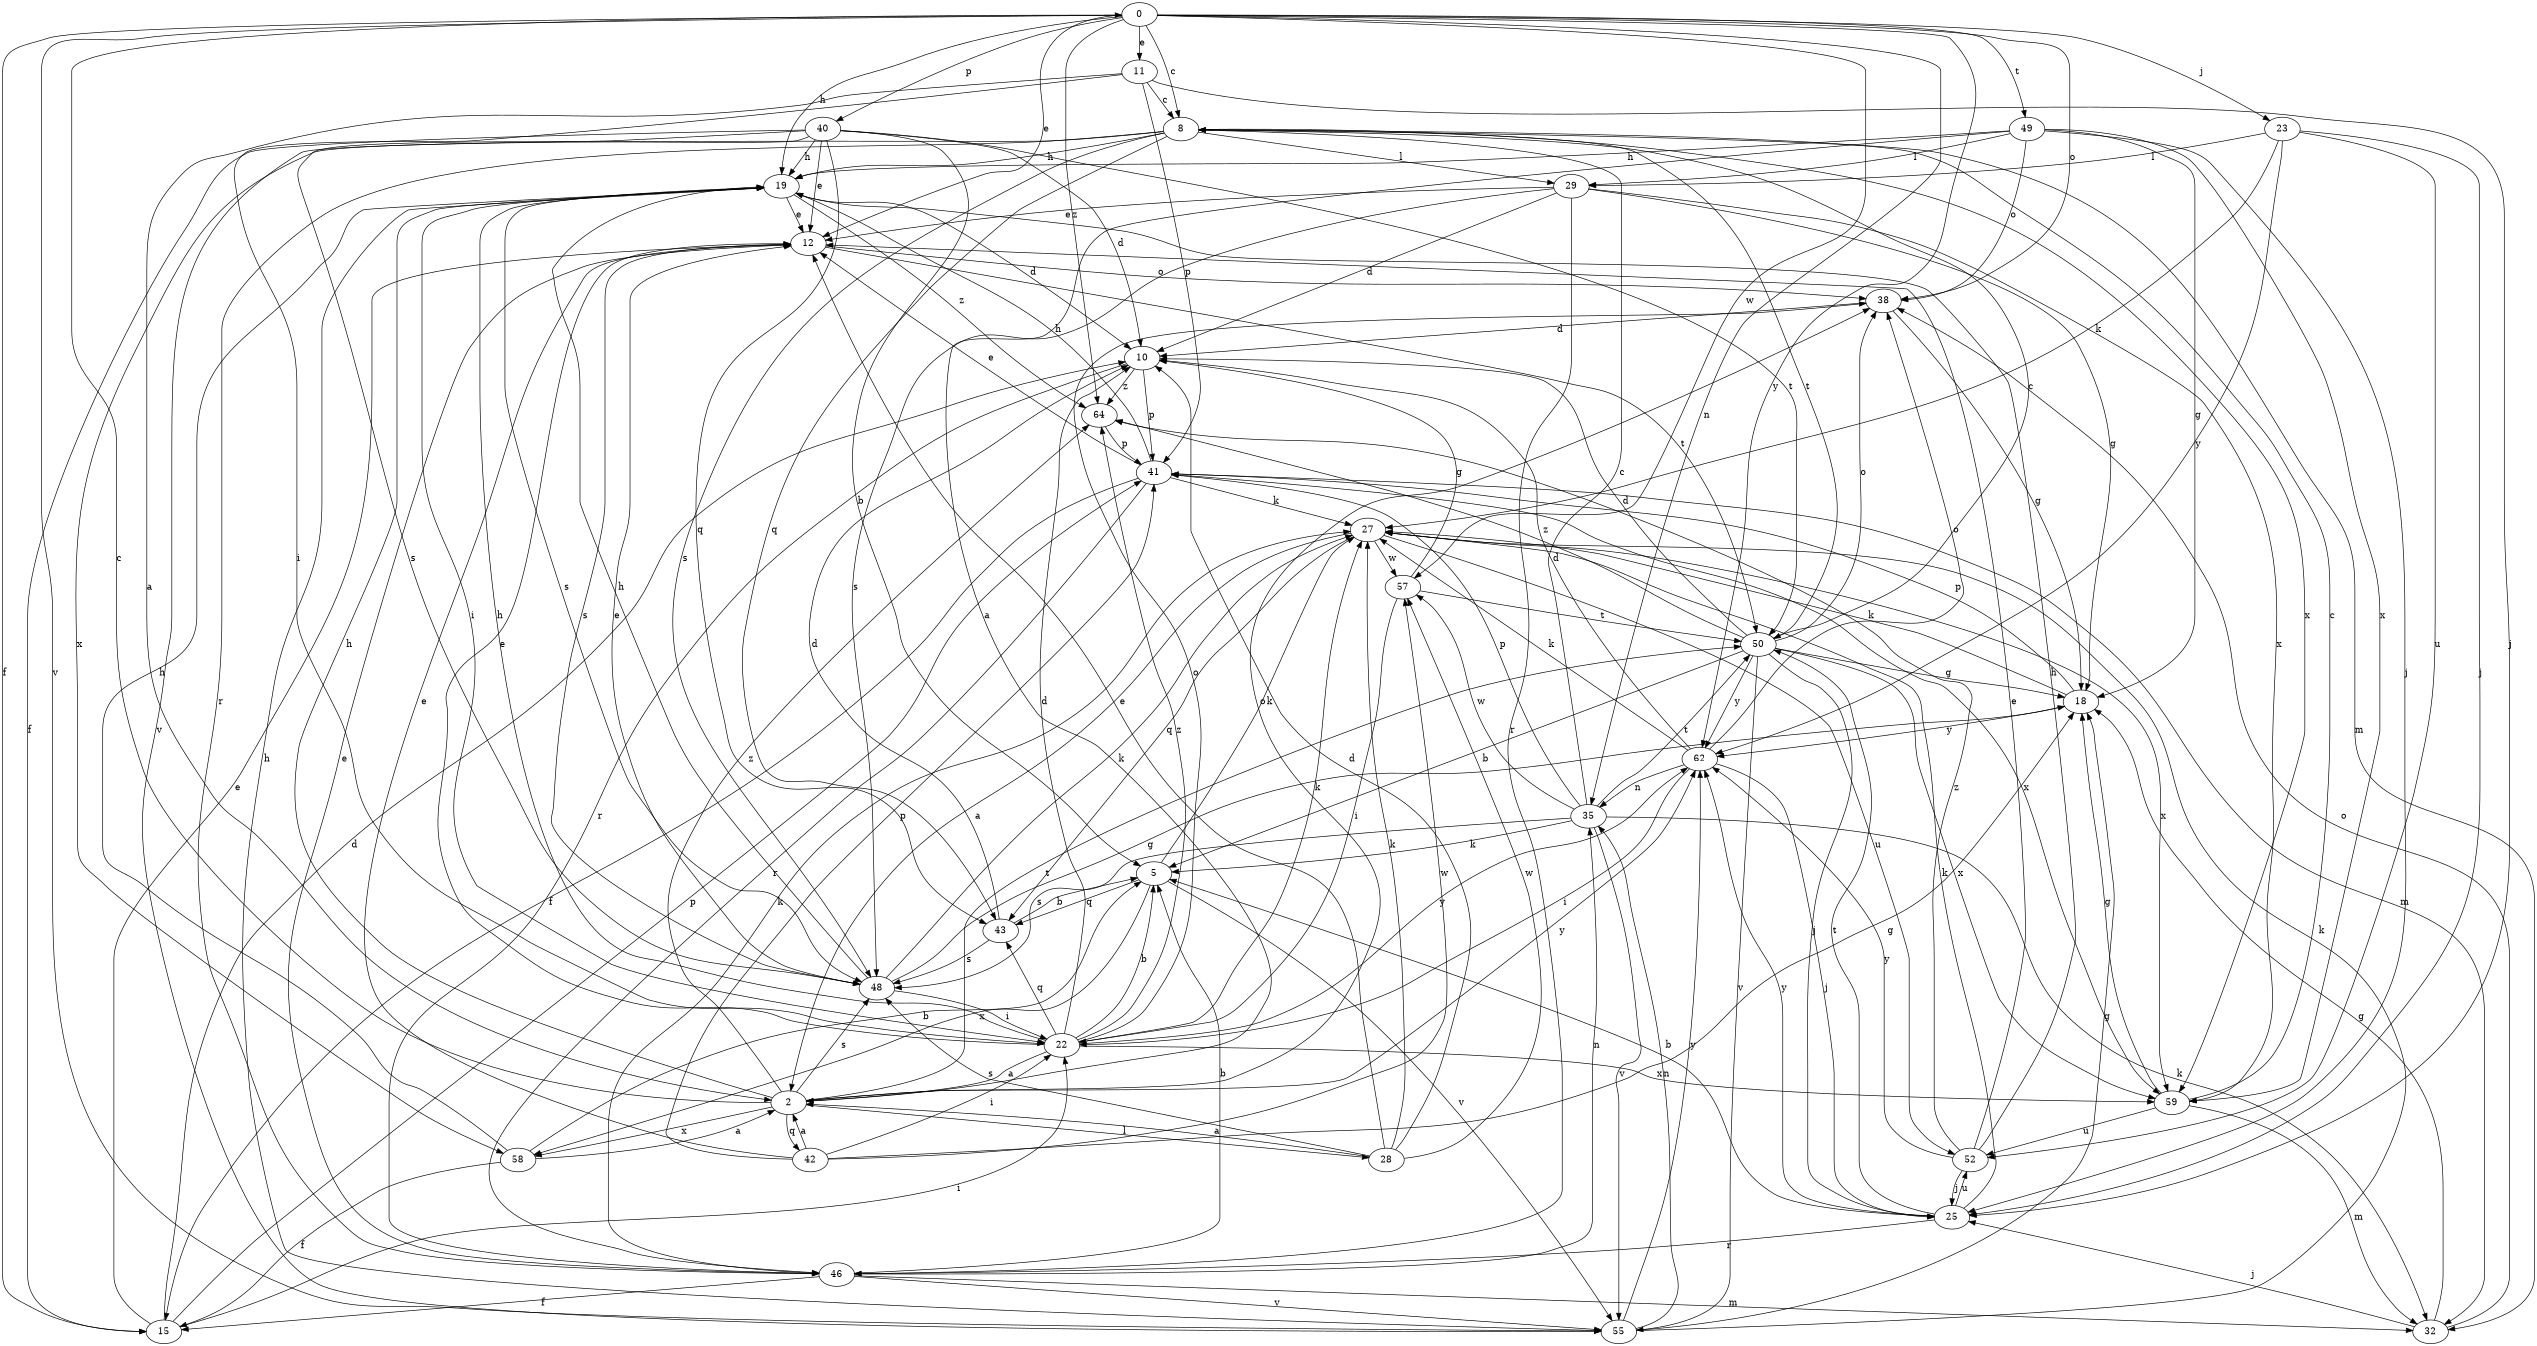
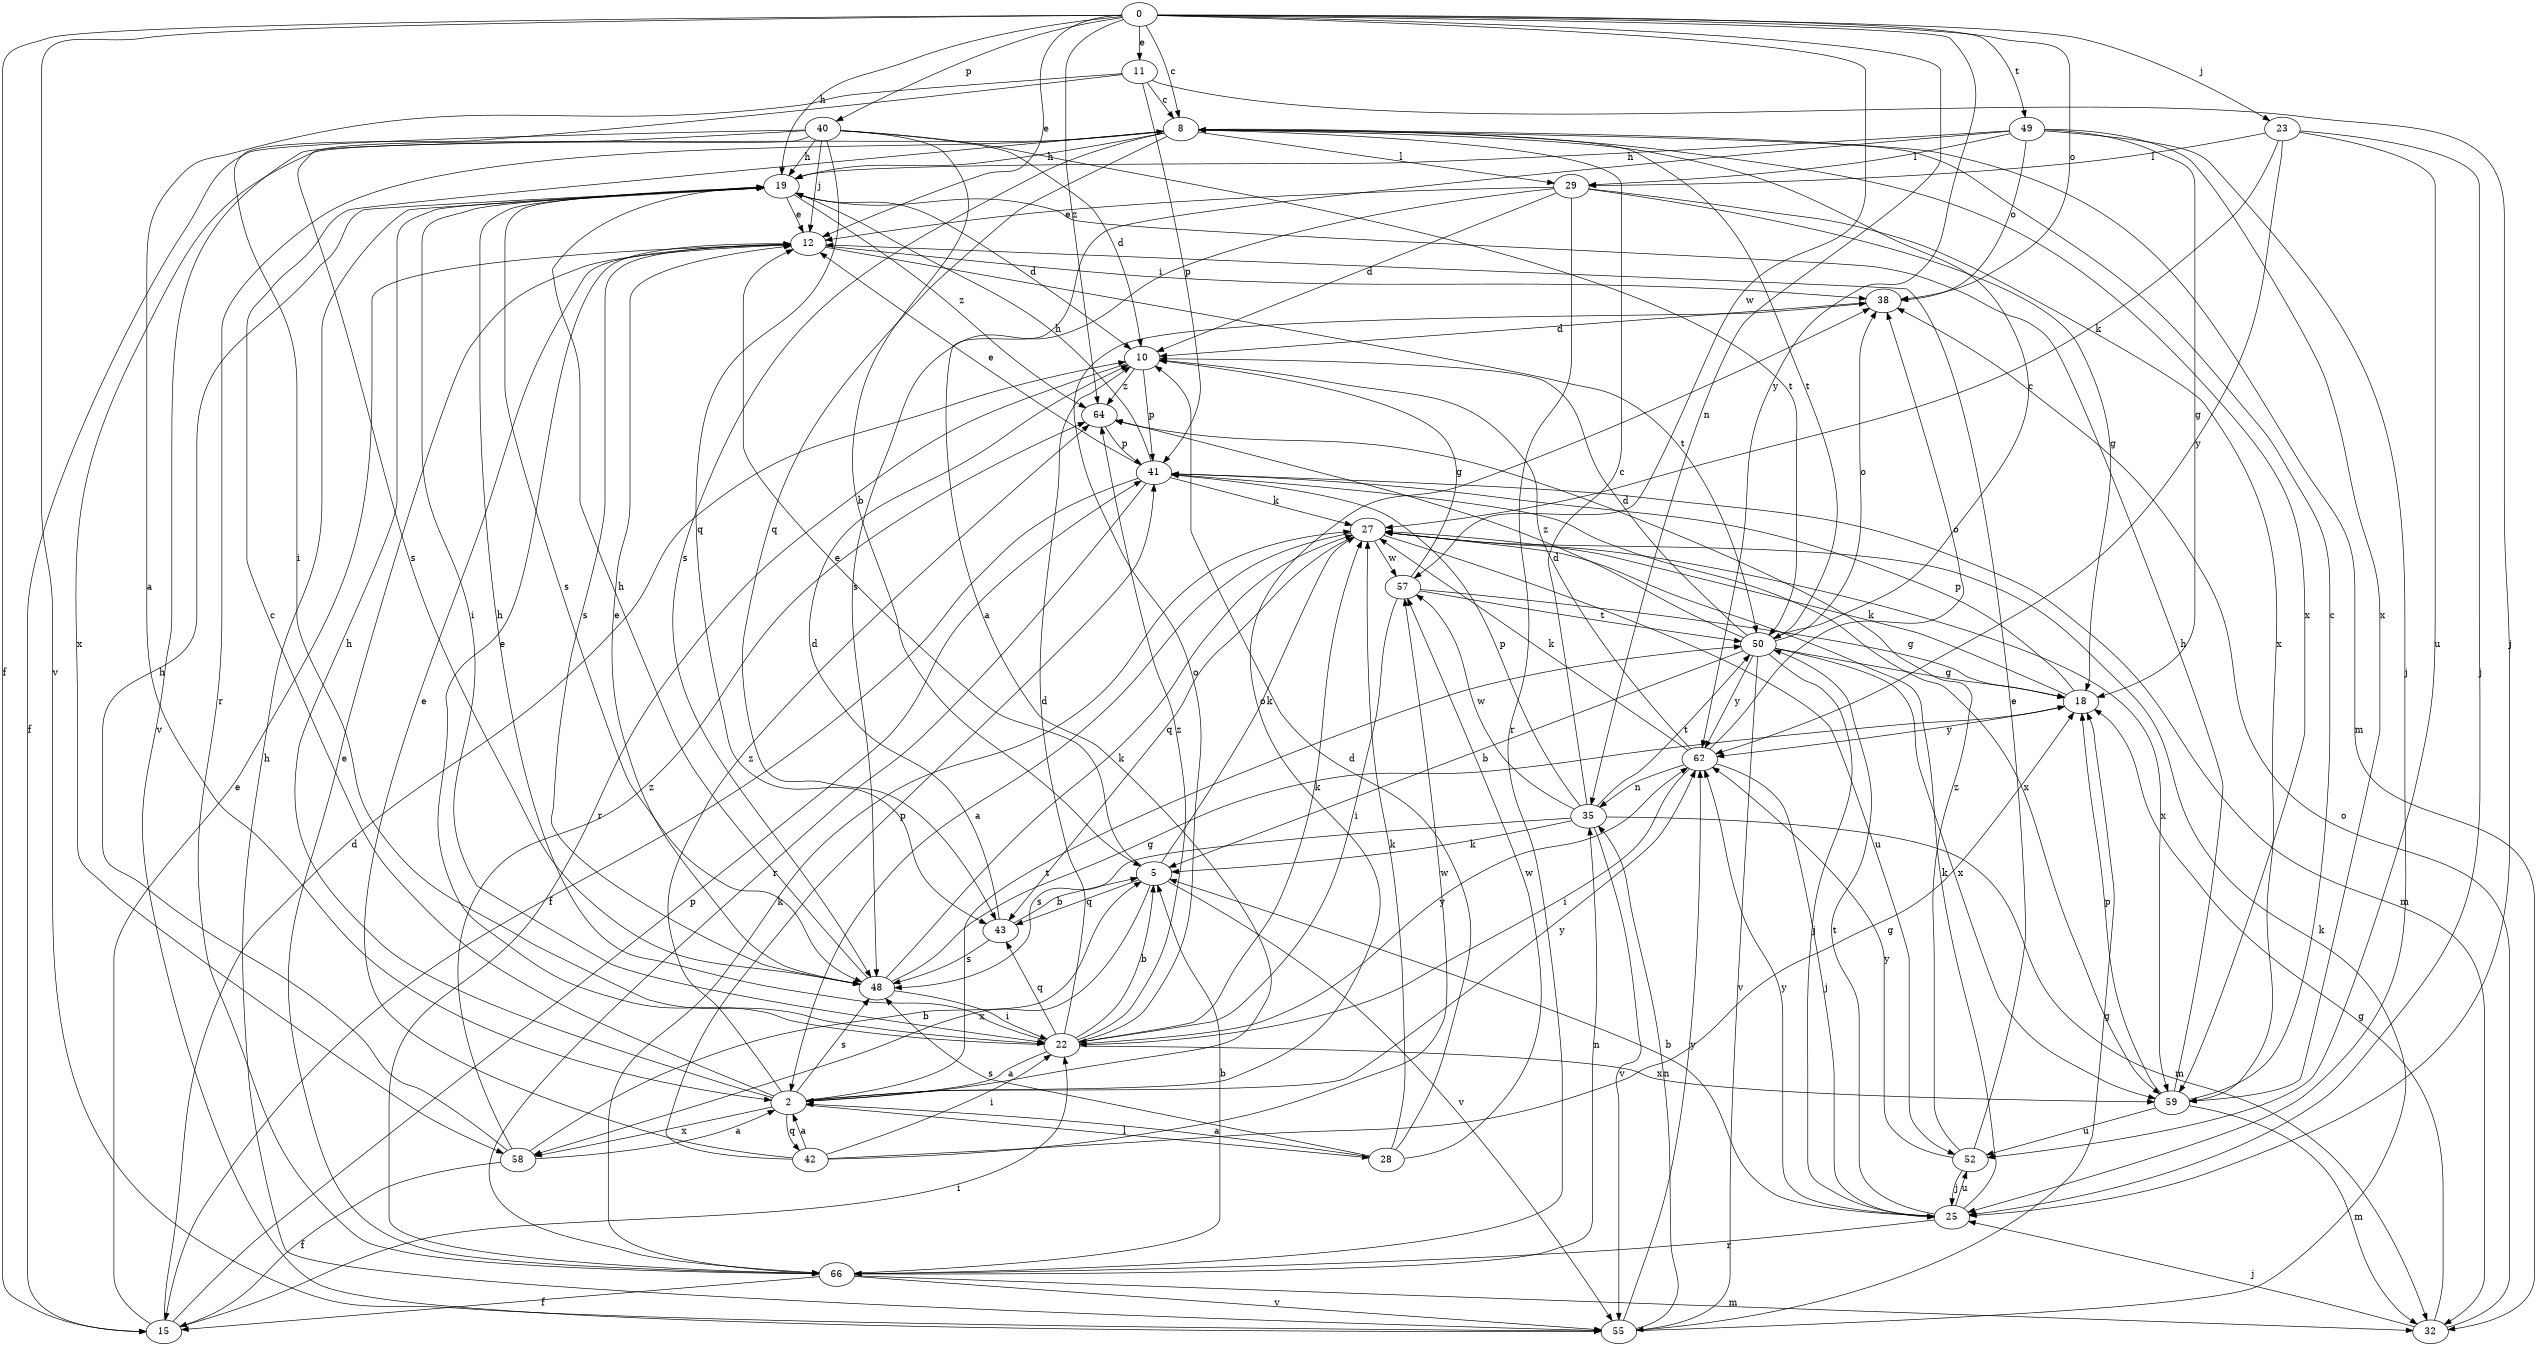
(820, 186) -> (820, 186)
(1161, 272) -> (1161, 272)
(1821, 273) -> (1877, 267)
(72, 279) -> (247, 355)
(2021, 481) -> (1759, 629)
(1120, 713) -> (865, 594)
none -> (663, 768)
(2108, 902) -> (2108, 902)
(2180, 1074) -> (2180, 1074)
(837, 1275) -> (837, 1275)
